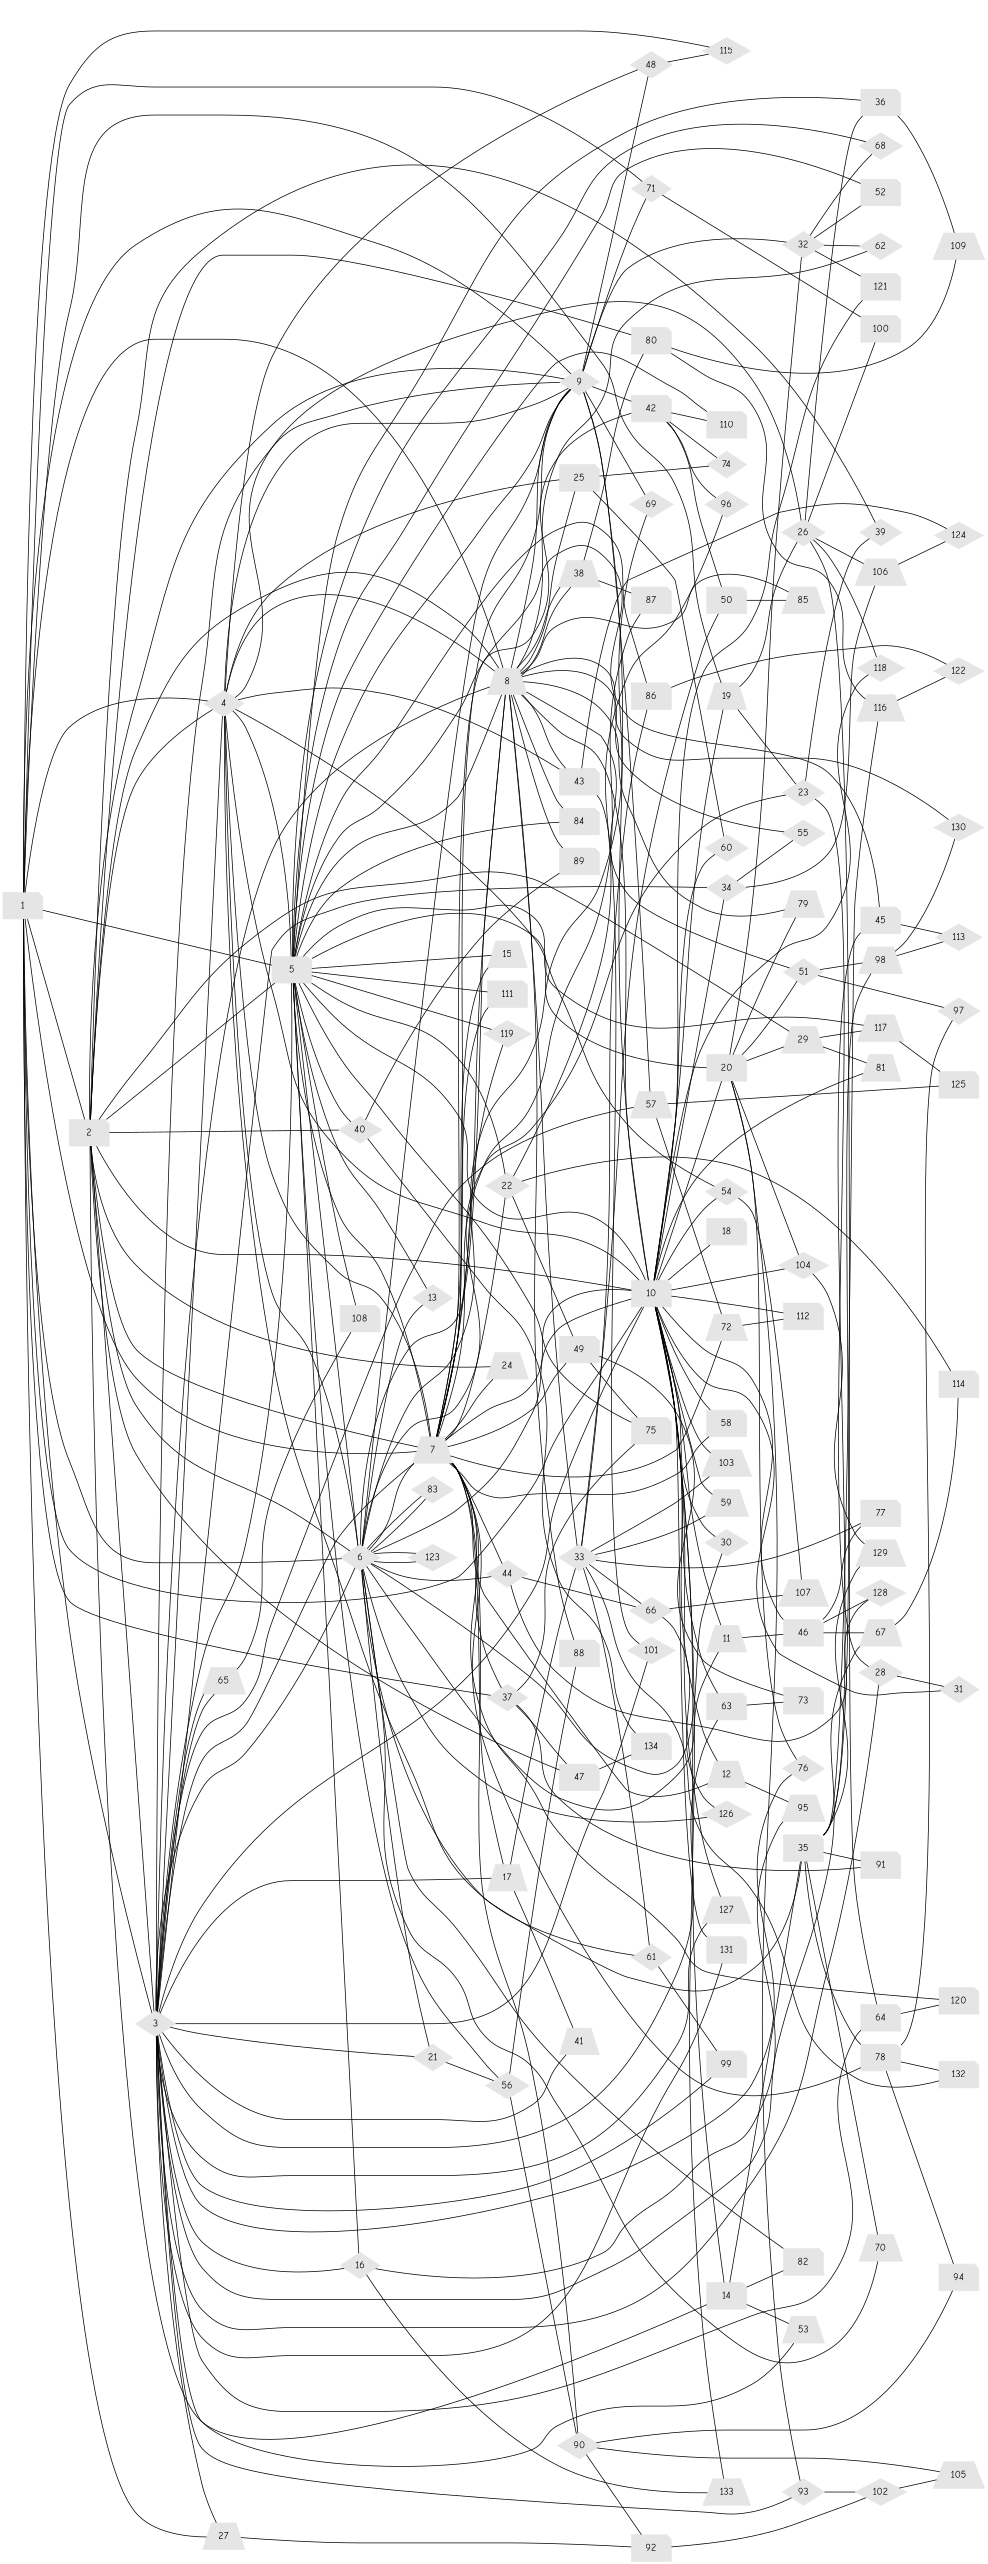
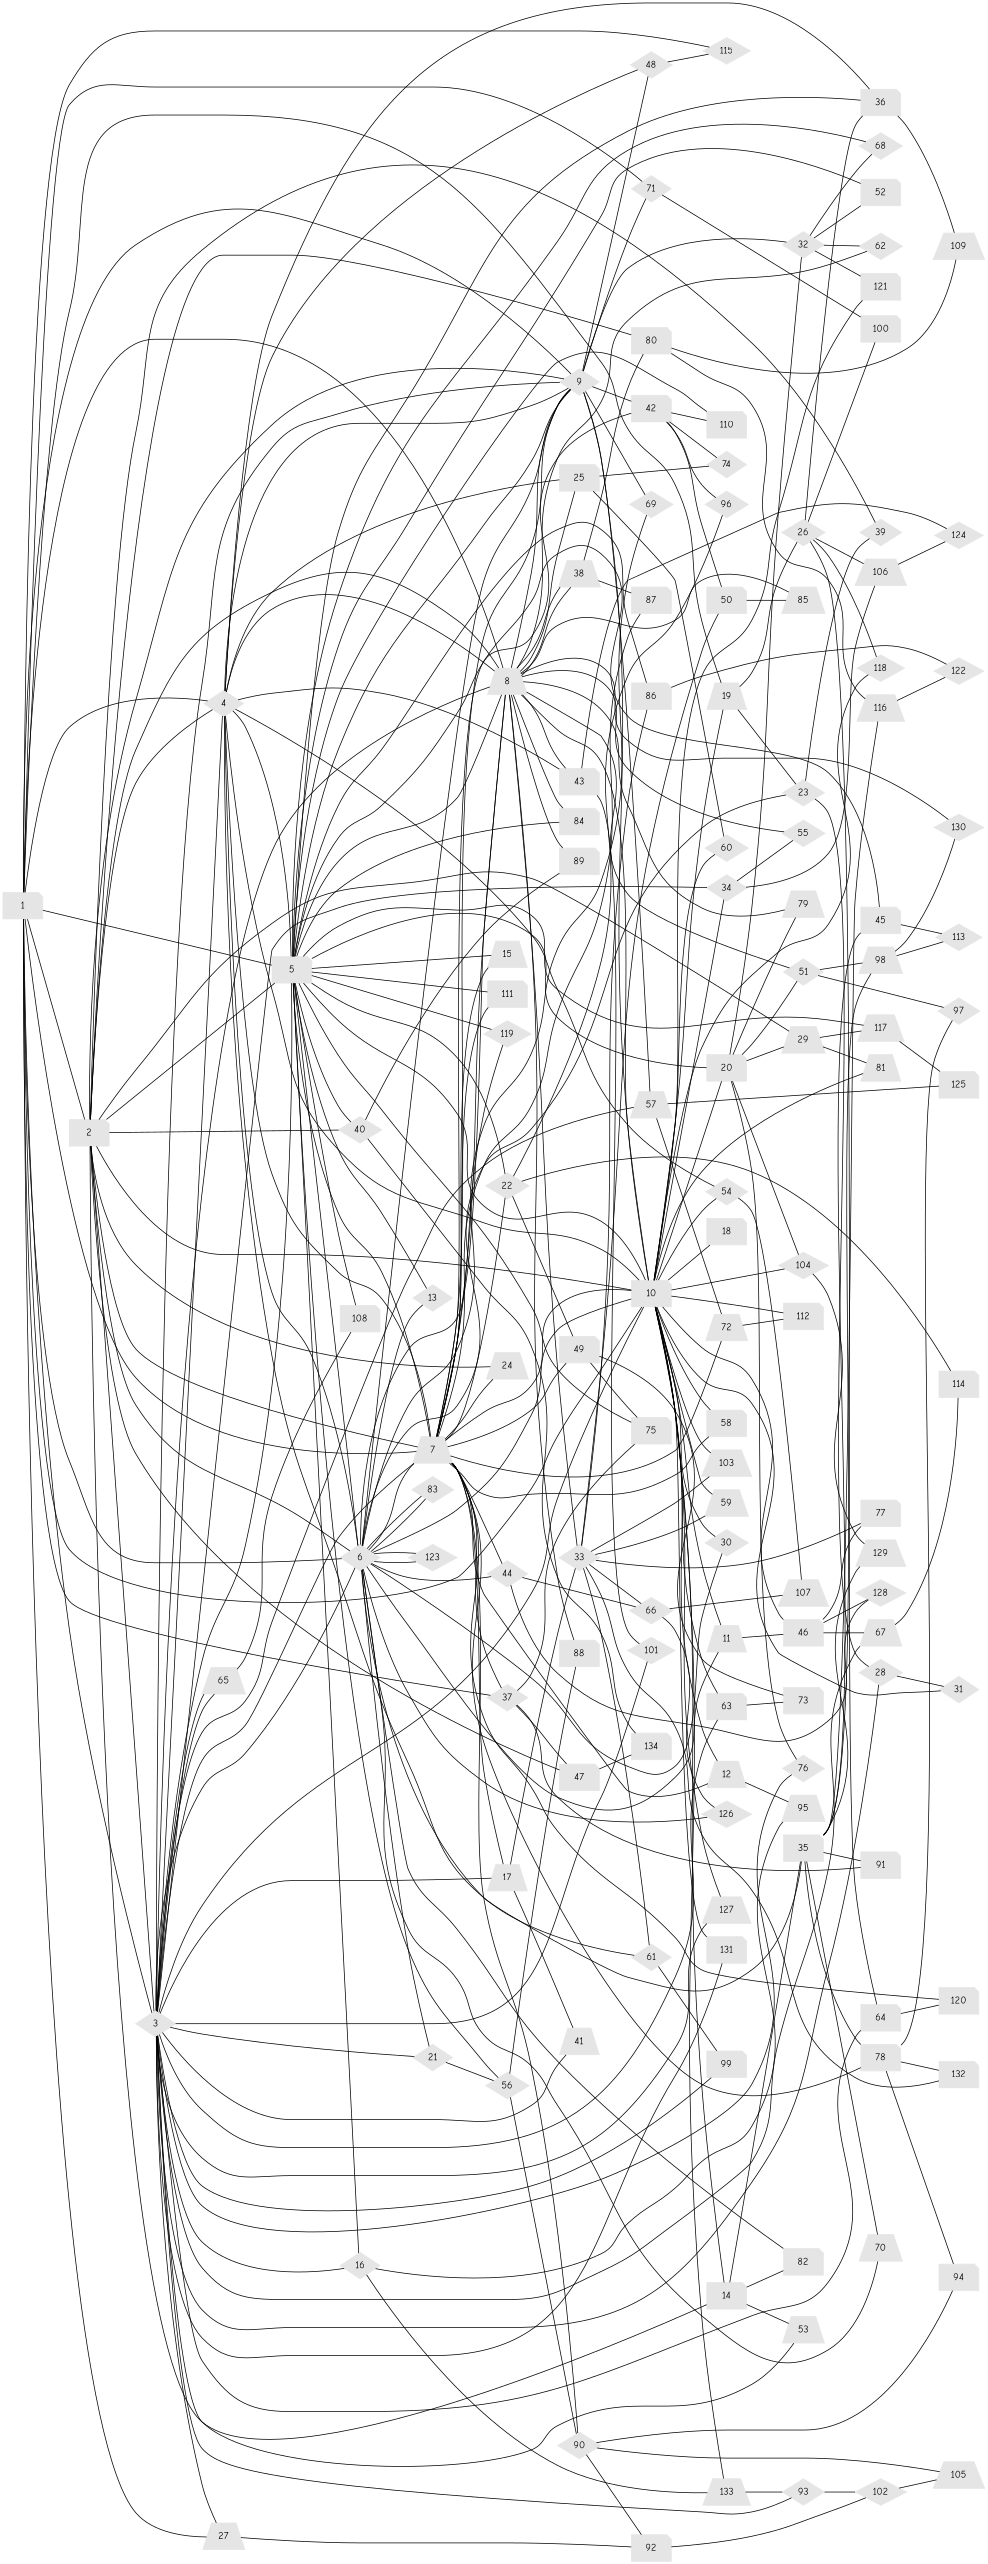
(455, 338) -> (347, 162)
(770, 1780) -> (764, 2492)
